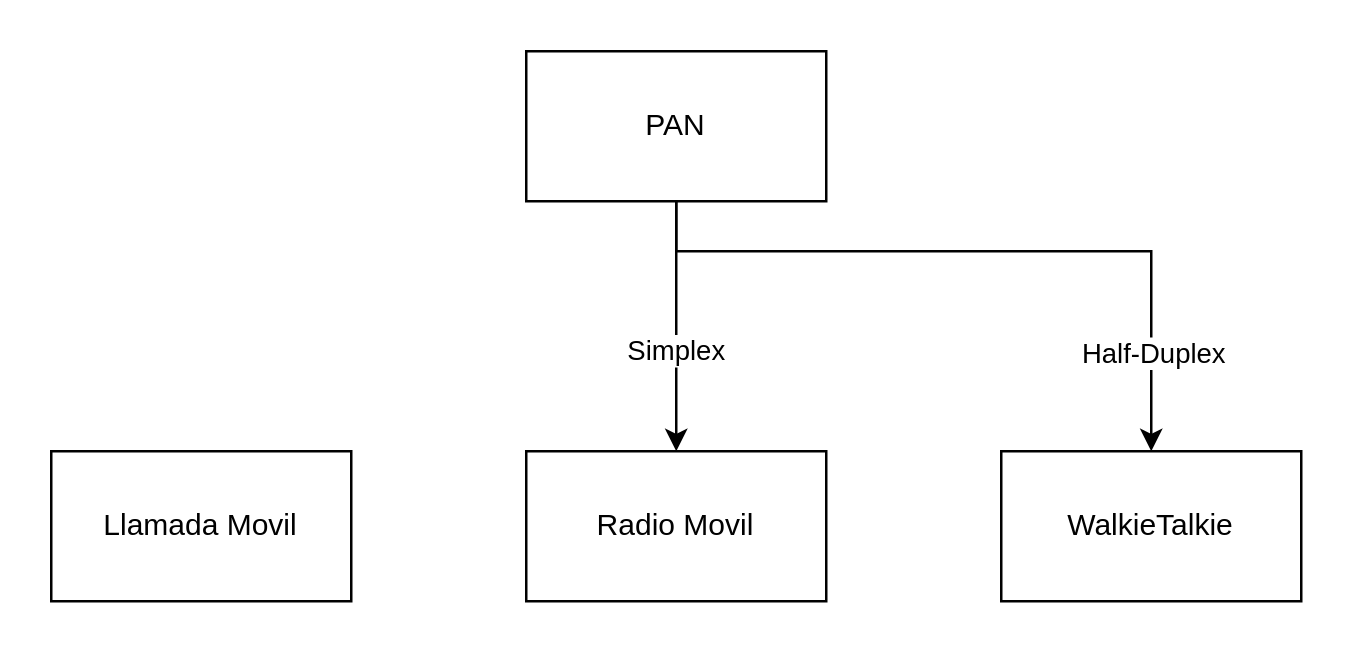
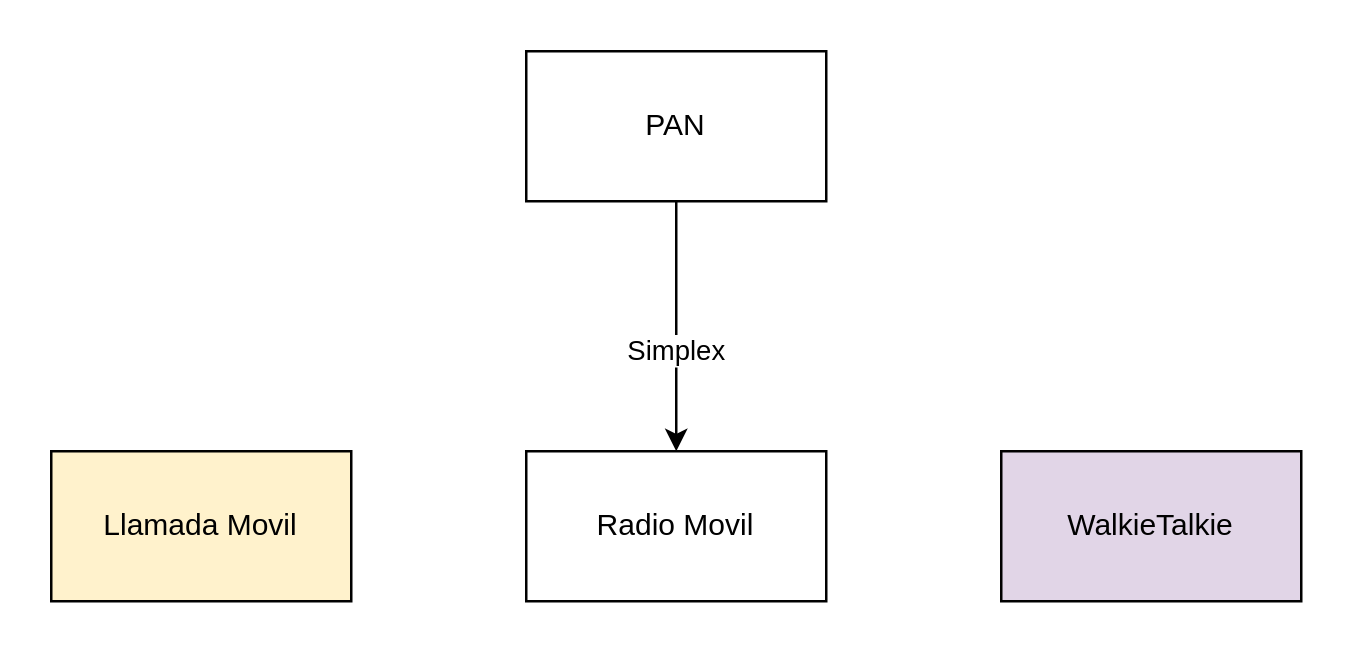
(965, 251) -> none
(201, 526) -> (201, 526)
(1151, 526) -> (1151, 526)
